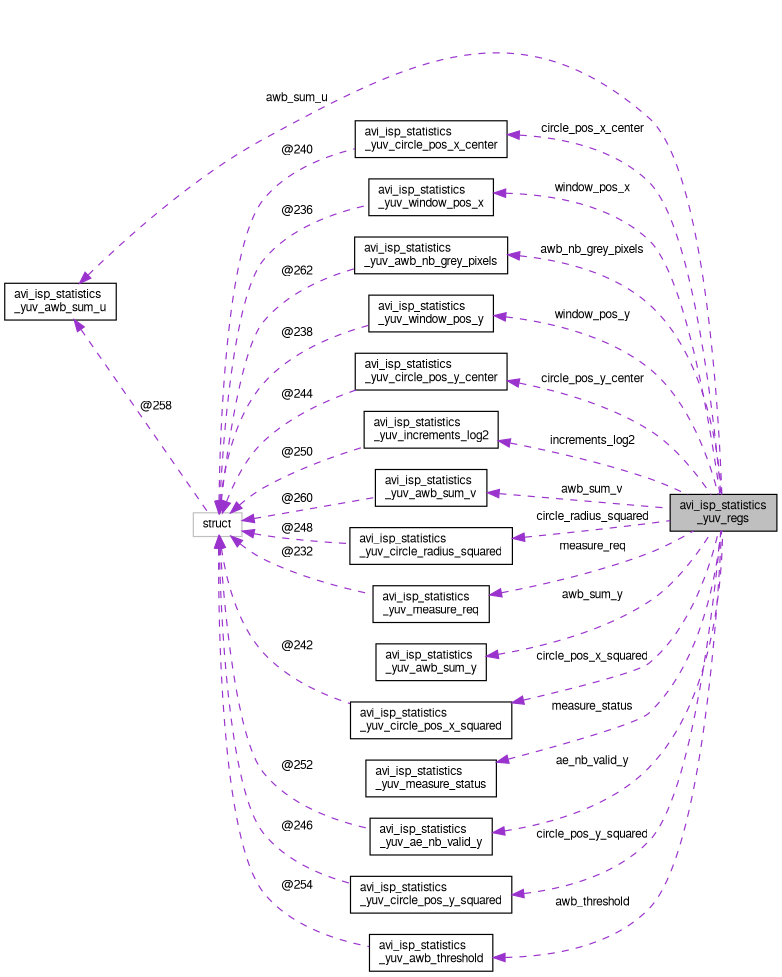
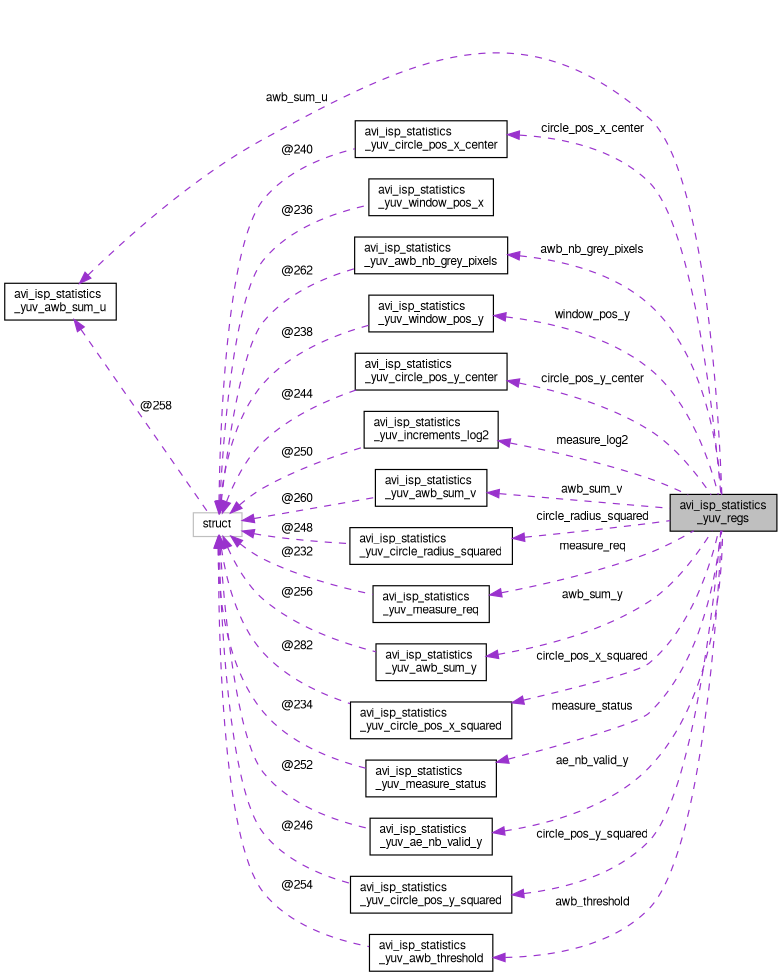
(676, 290) -> none
(591, 441) -> (591, 441)
none -> (289, 617)
(296, 646) -> (296, 646)
none -> (248, 689)
